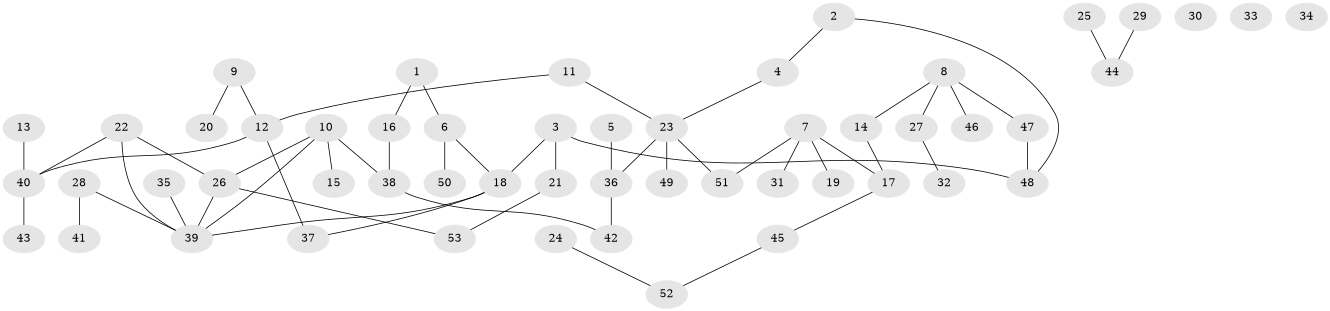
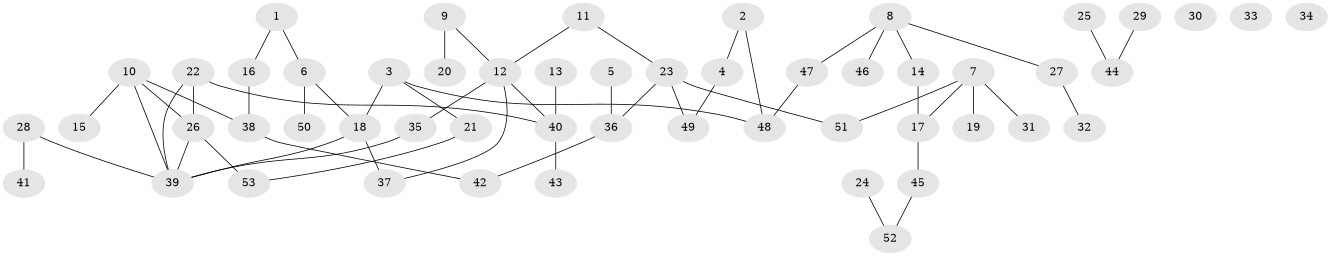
(722, 100) -> (705, 100)
none -> (456, 101)
